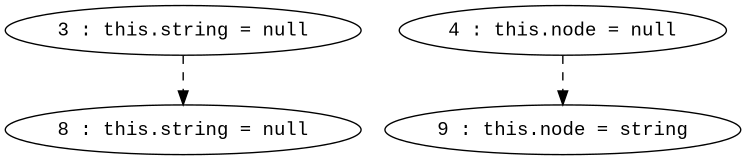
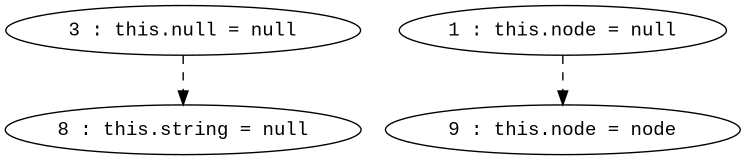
(183, 30) -> (183, 30)
(563, 30) -> (563, 30)
(563, 130) -> (563, 130)
